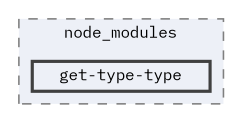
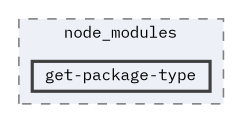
(121, 76) -> (121, 76)
